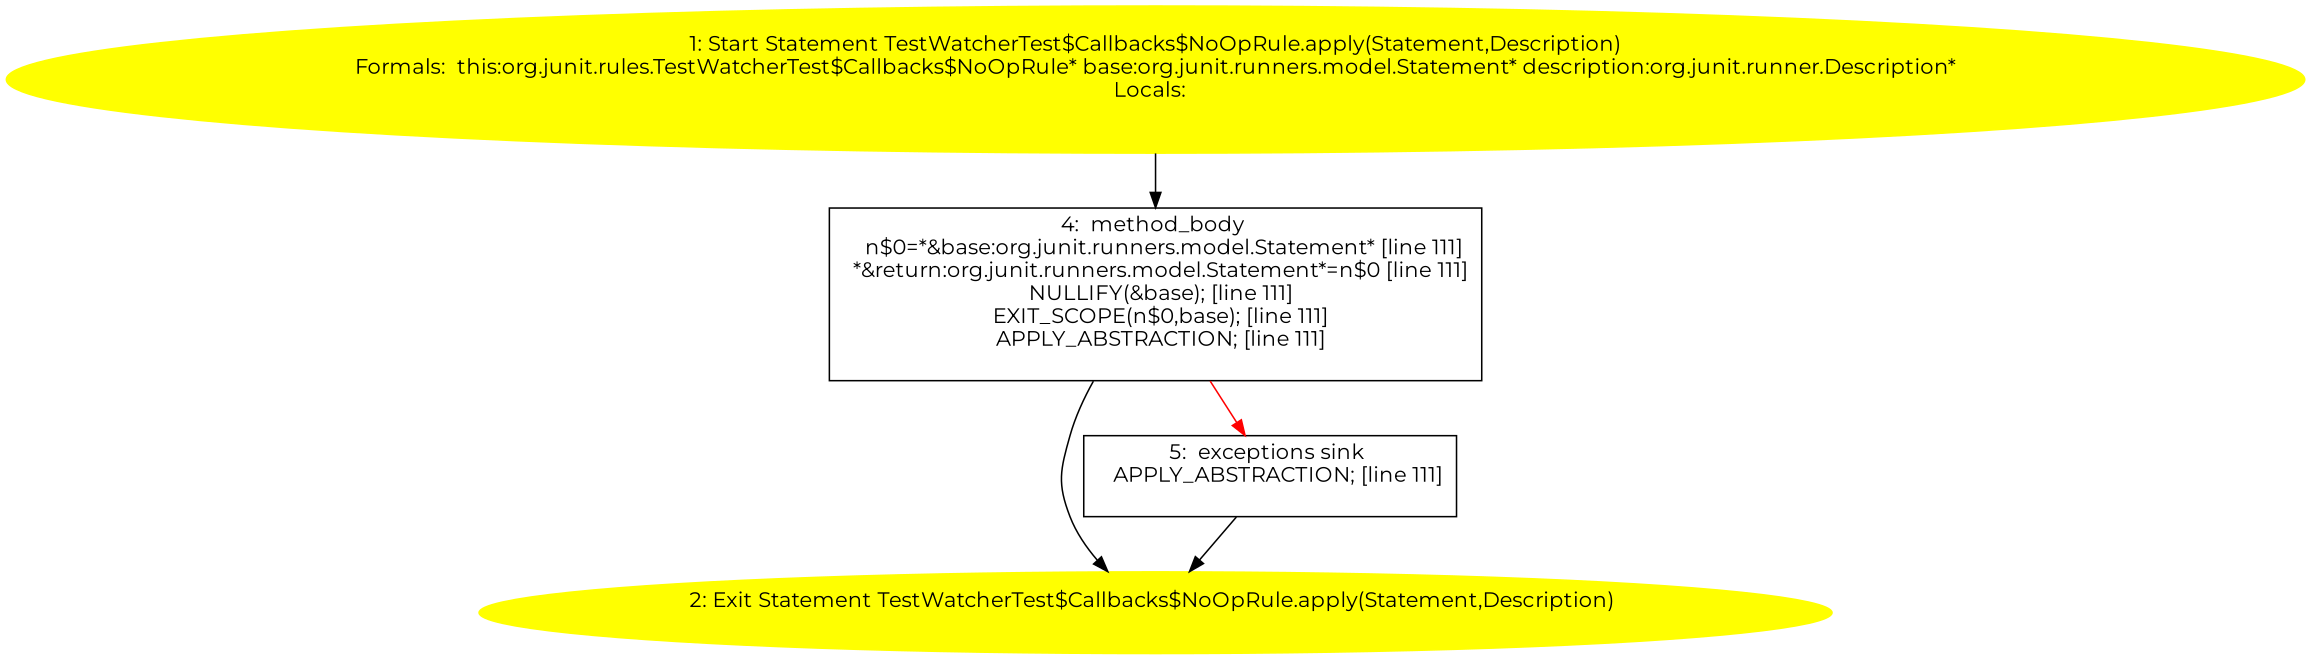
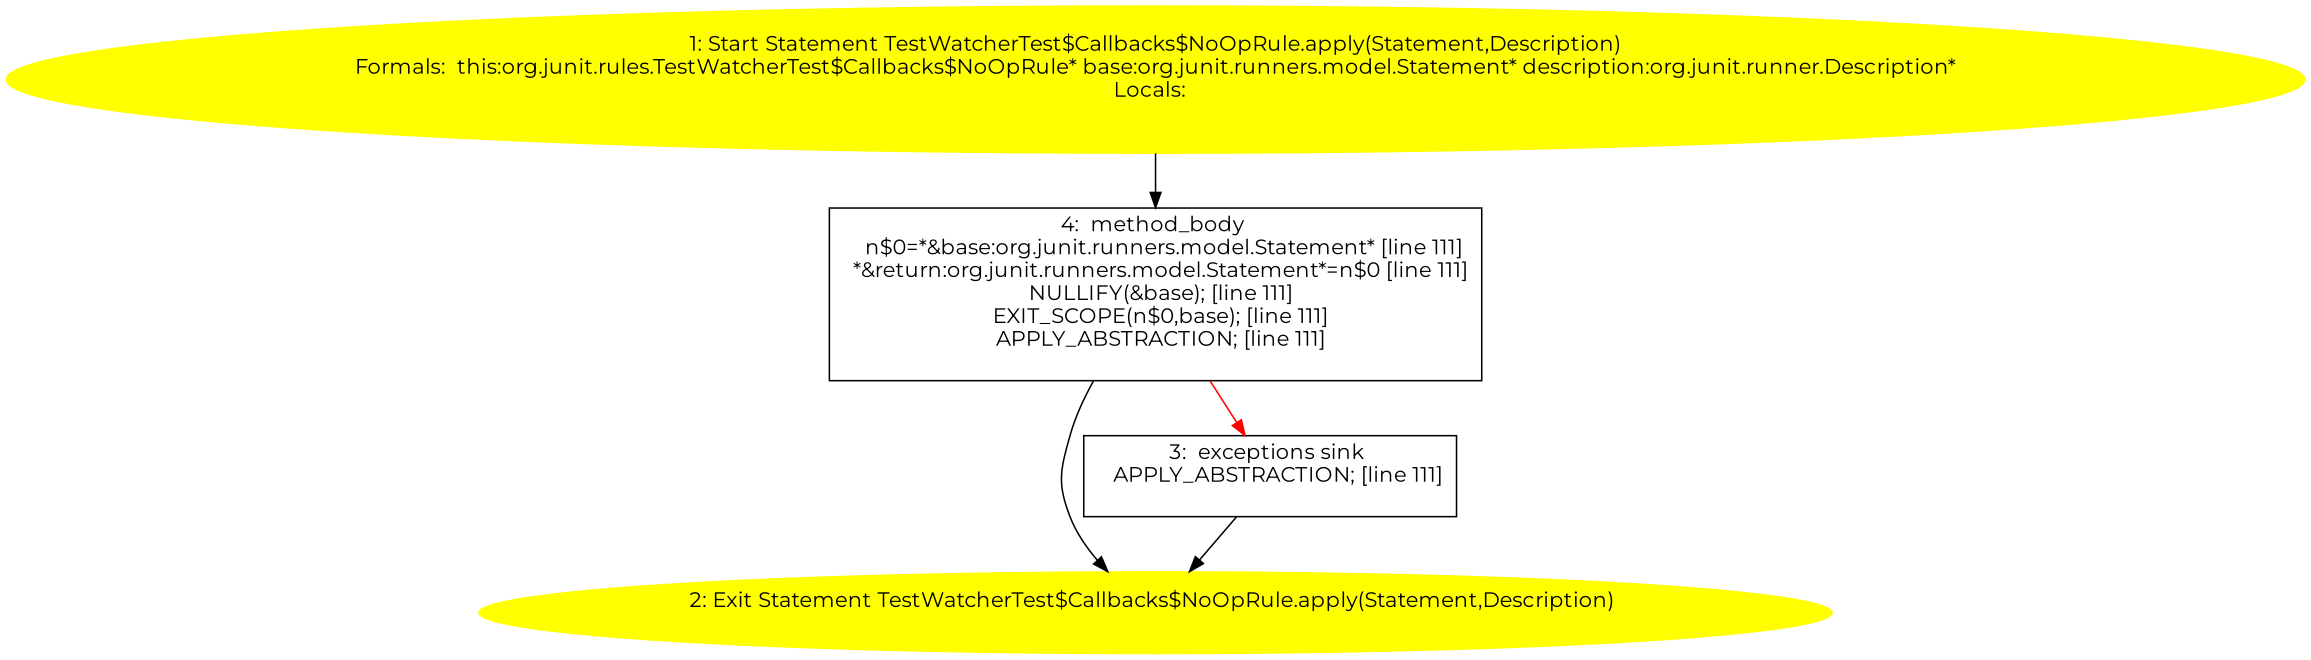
(1270, 476) -> (1270, 476)
